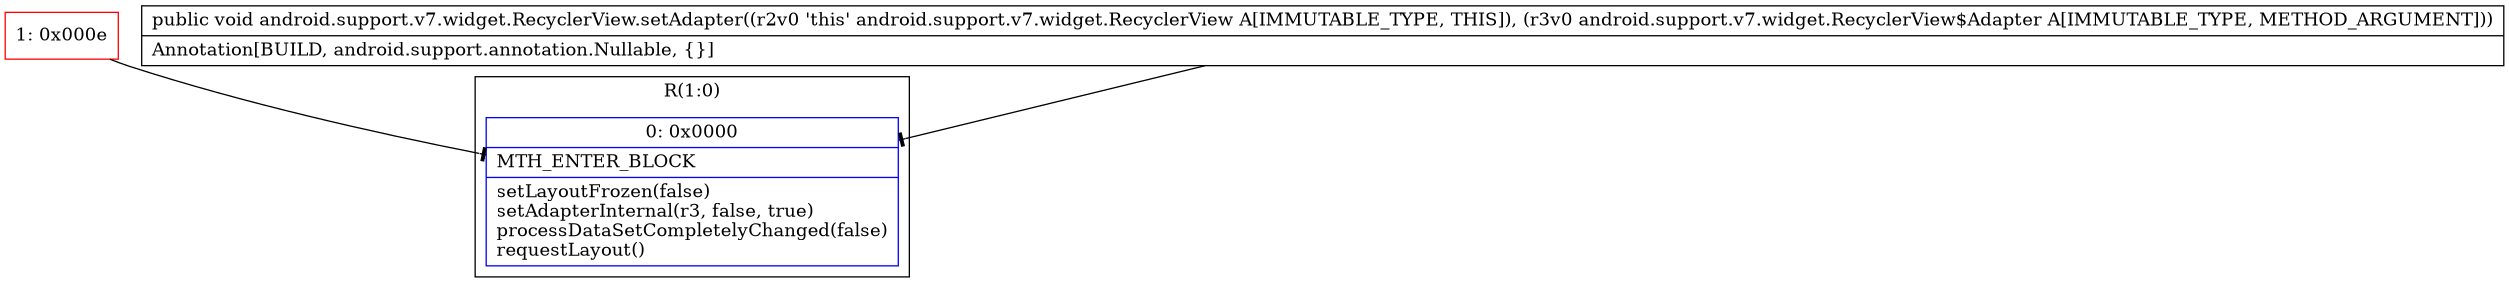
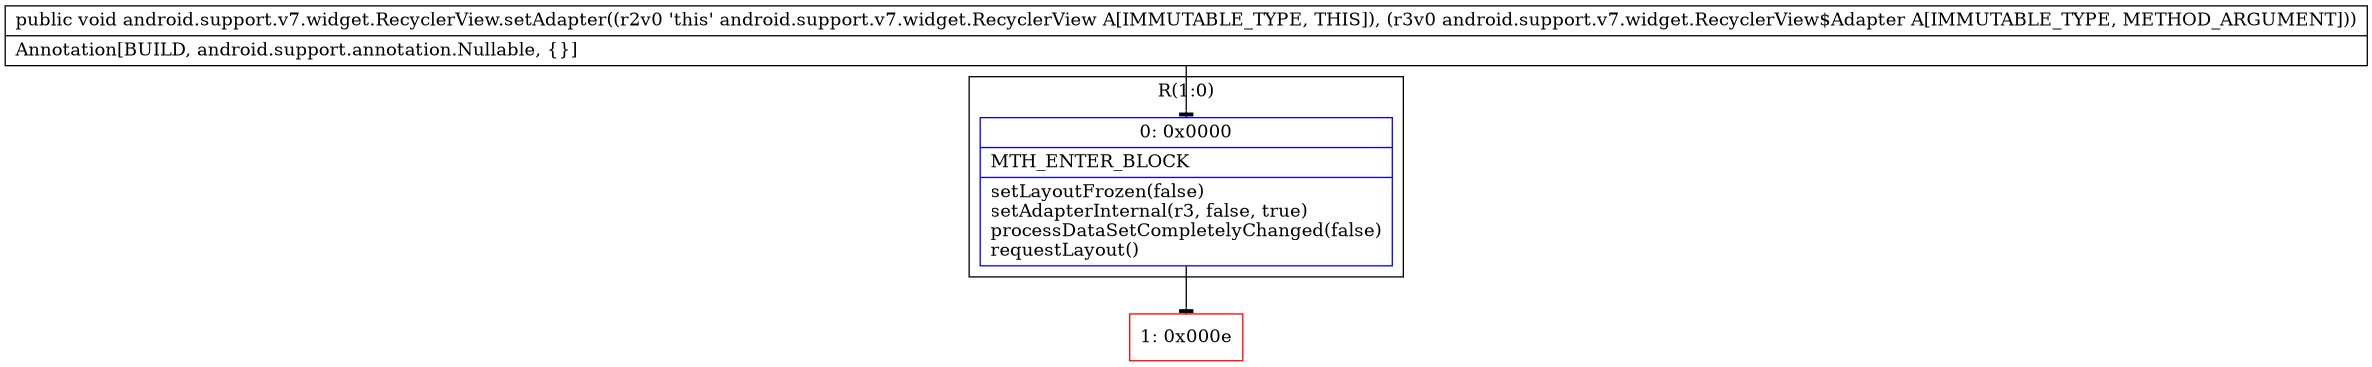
(293, 112) -> (1186, 287)
